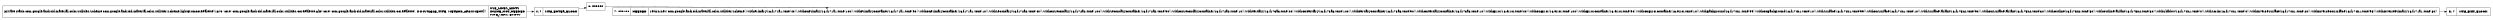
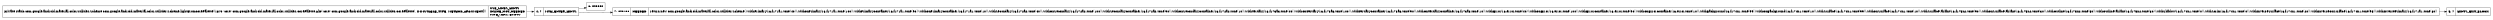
(716, 7) -> (595, 13)
(561, 12) -> (561, 12)
(2473, 12) -> (2473, 12)
